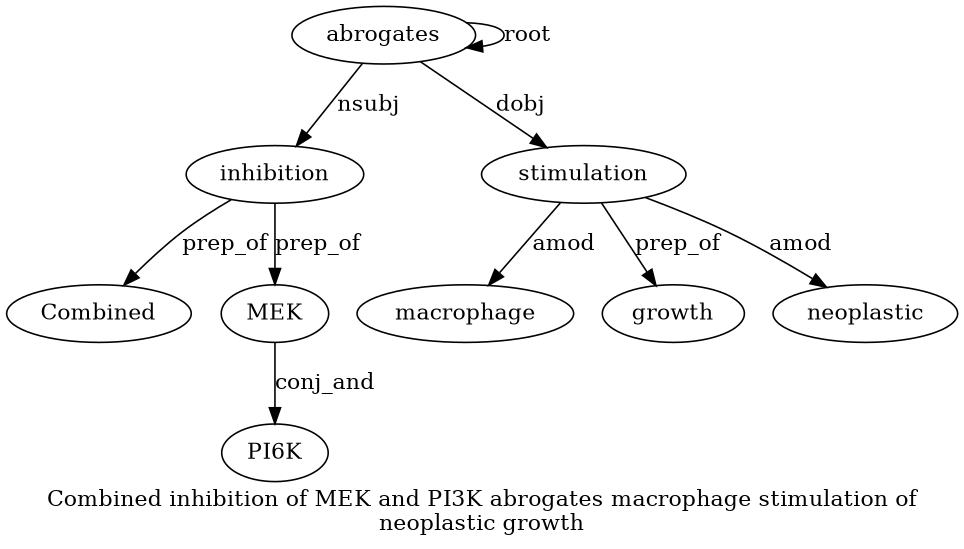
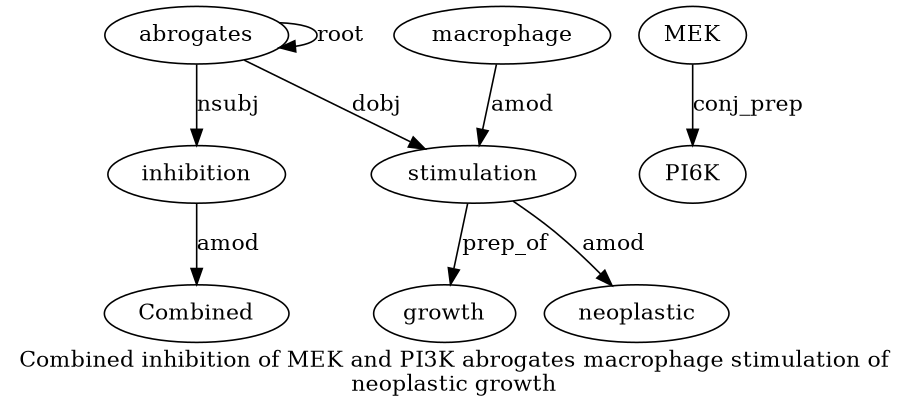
(275, 236) -> none
(530, 238) -> (490, 97)
(225, 244) -> (229, 244)
(325, 383) -> (749, 105)
